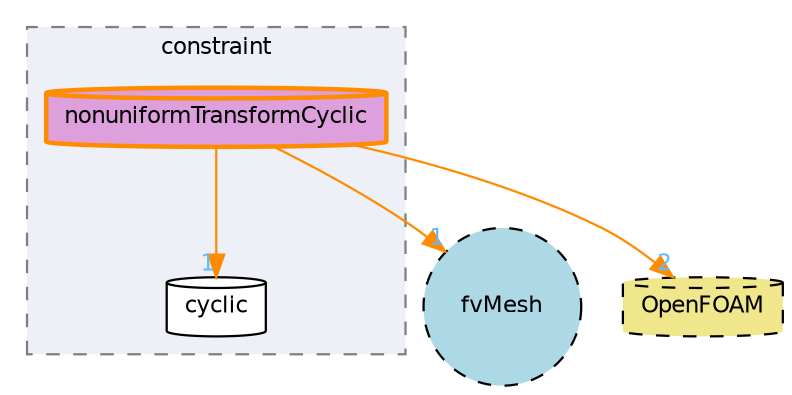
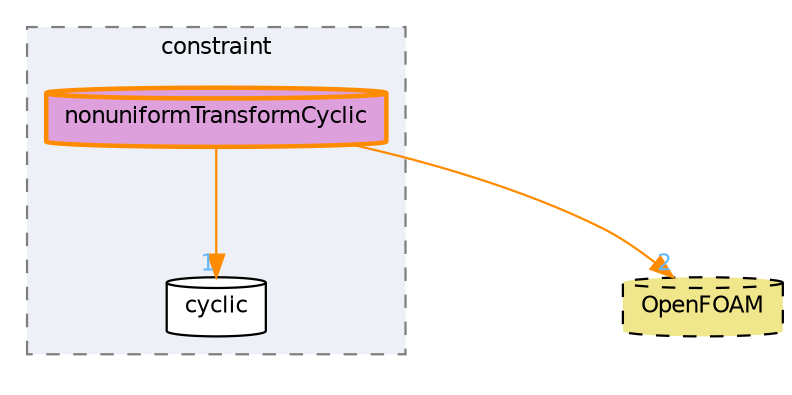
(502, 307) -> none
